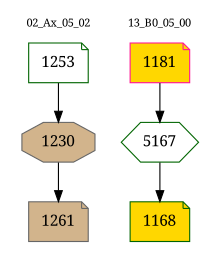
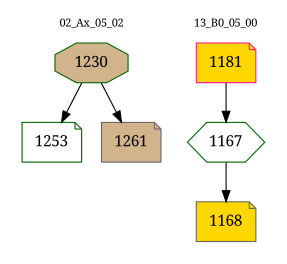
(58, 97) -> (74, 98)
(58, 142) -> (92, 63)
(160, 142) -> (226, 142)
(160, 222) -> (226, 222)
